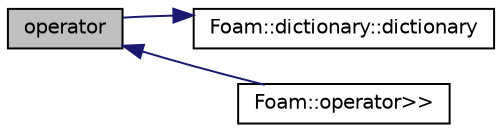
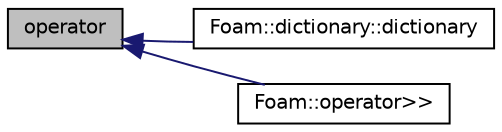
(148, 16) -> (168, 42)
